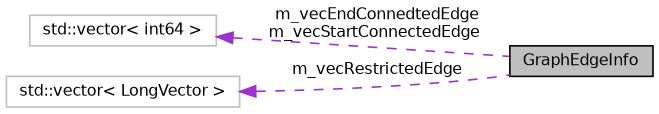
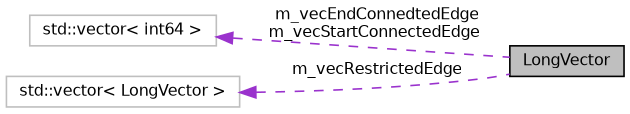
(581, 61) -> (567, 61)
